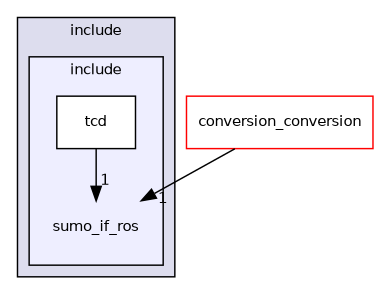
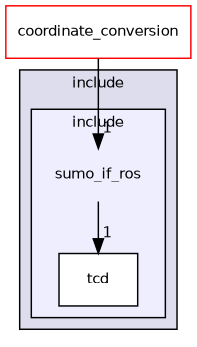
(280, 122) -> (98, 32)
(96, 168) -> (98, 220)
